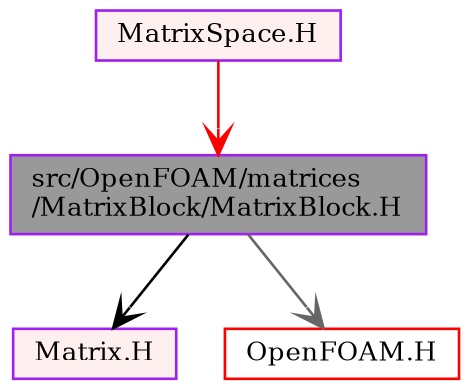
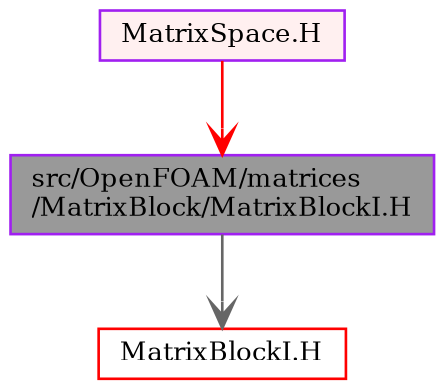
(218, 195) -> (222, 195)
(95, 354) -> none
(342, 354) -> (222, 354)
